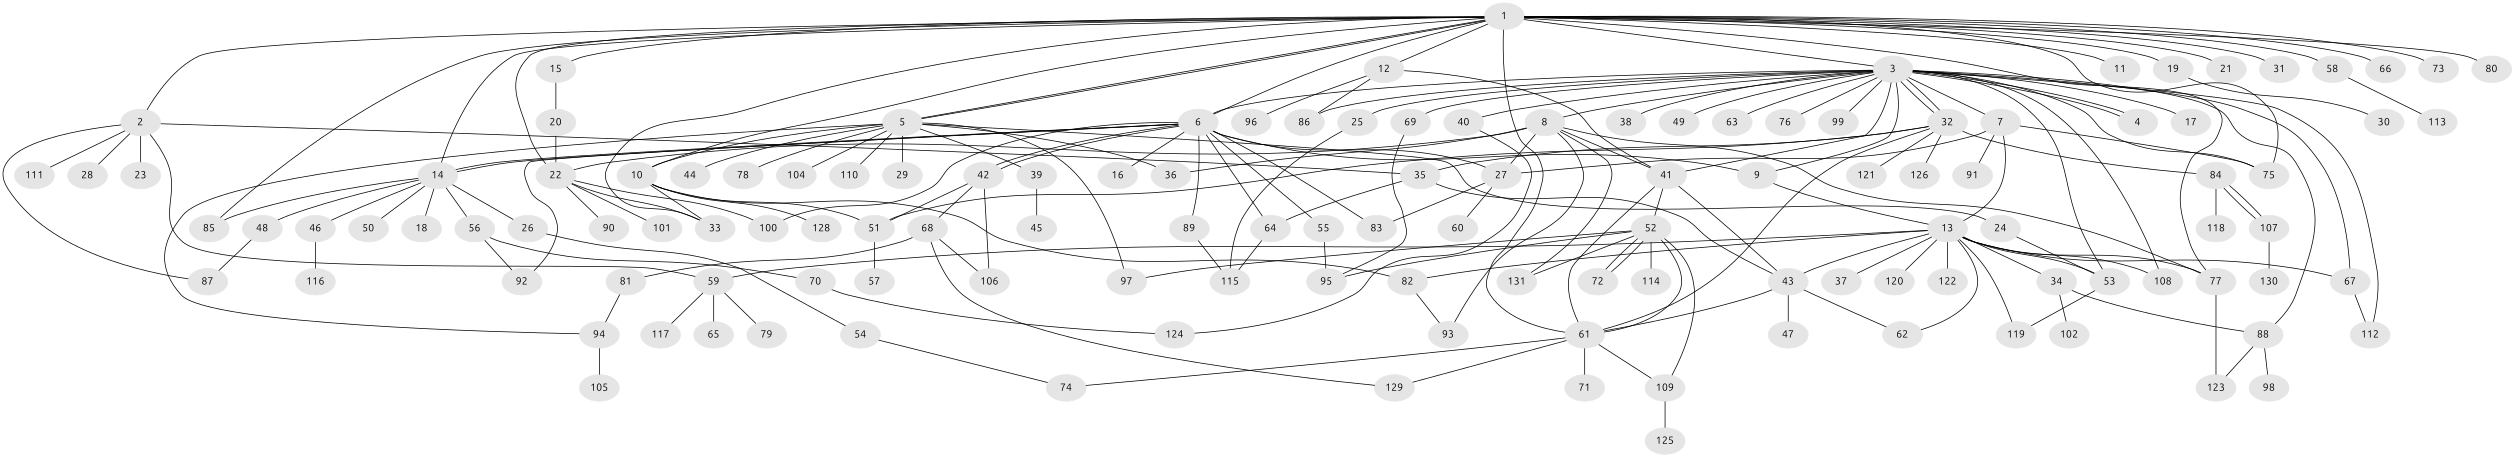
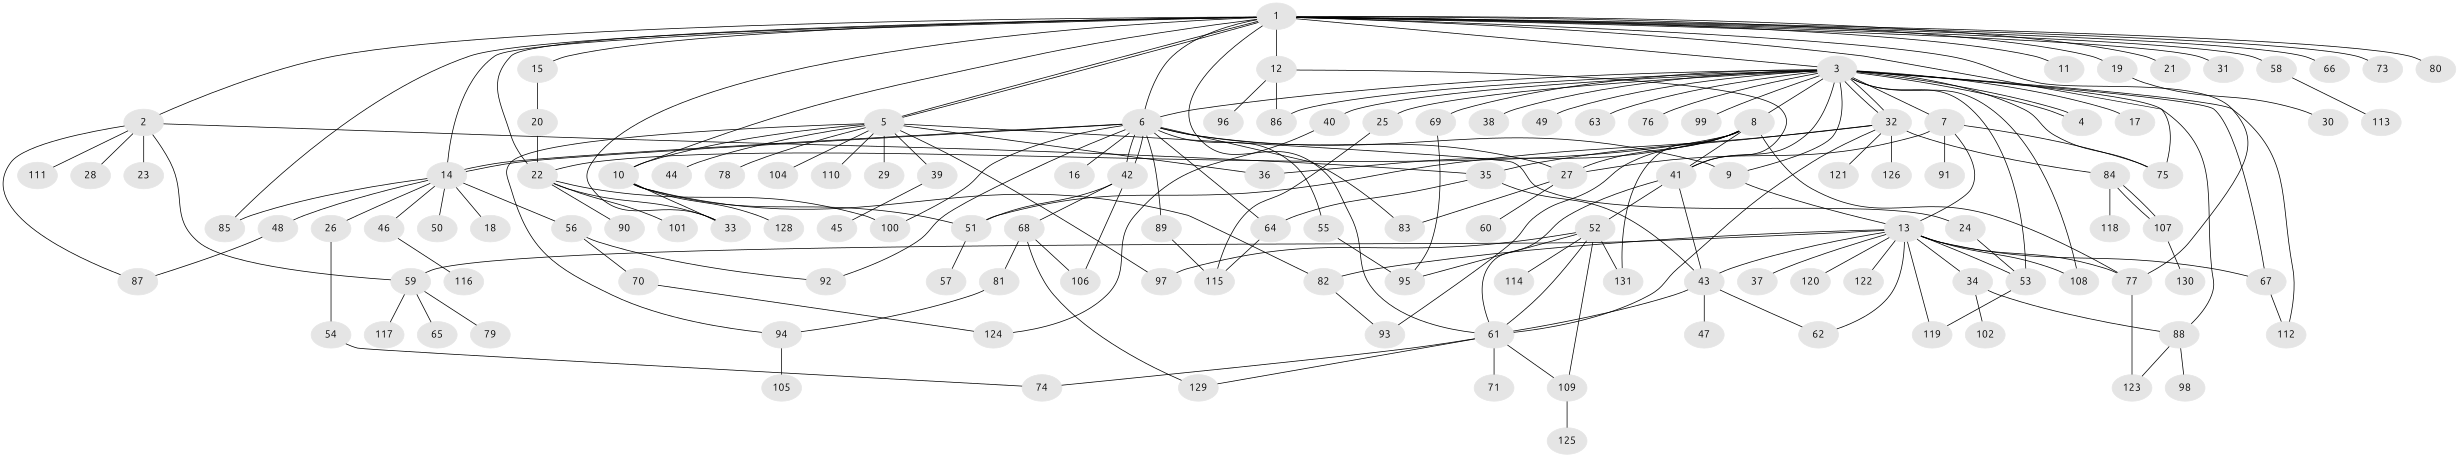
(1598, 282) -> none
